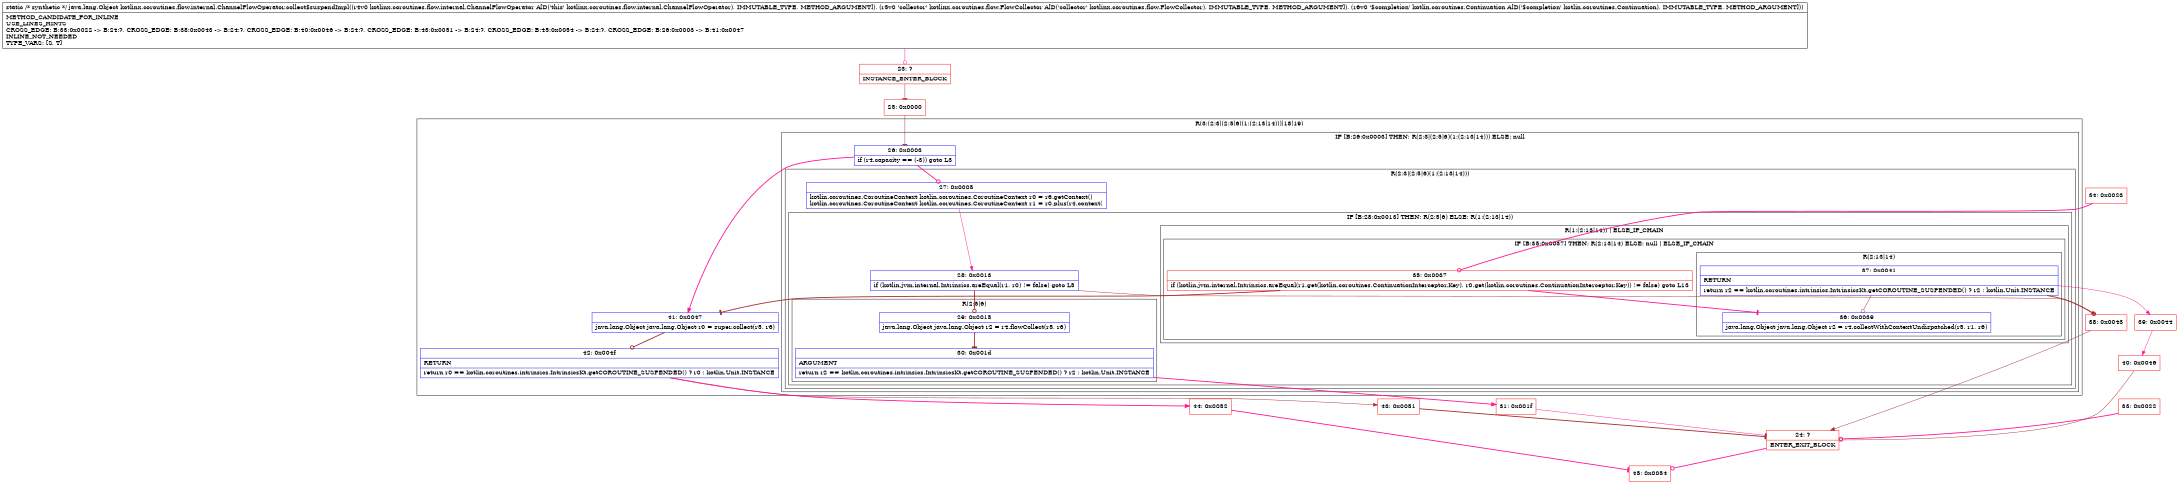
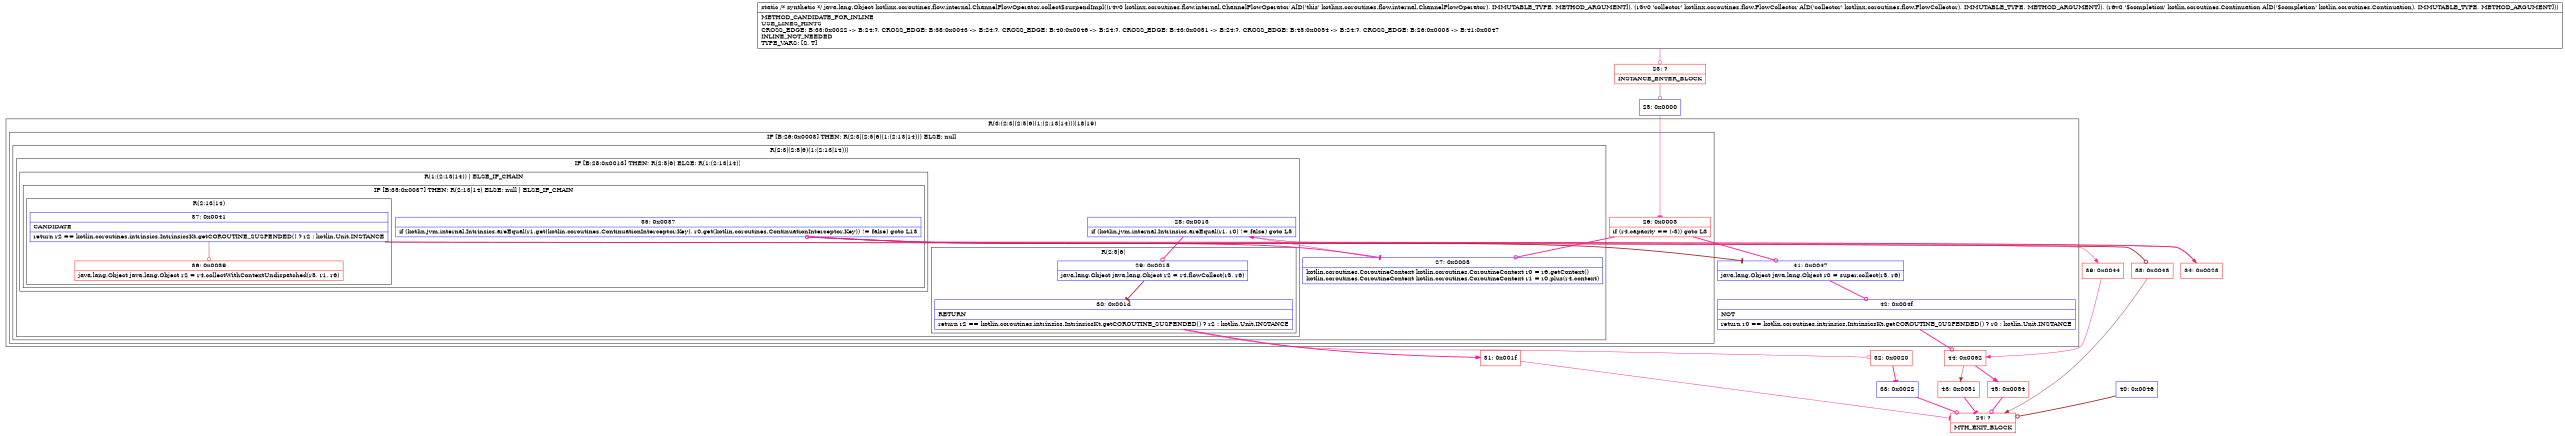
(905, 91) -> (1660, 90)
(905, 108) -> (1660, 108)
(905, 129) -> (1660, 165)
(905, 156) -> (1660, 227)
(747, 202) -> (1734, 248)
(1718, 280) -> (53, 227)
(1430, 281) -> (658, 227)
(1561, 296) -> (1724, 243)
(1642, 301) -> (1095, 243)
(974, 302) -> (1171, 250)
(1857, 323) -> (209, 271)
(649, 340) -> (1847, 289)
(2148, 341) -> (2071, 350)
none -> (1891, 358)
(438, 363) -> (1728, 314)
(818, 363) -> (952, 314)
(2139, 363) -> (2137, 389)
(1021, 398) -> (1962, 372)
(927, 402) -> (1935, 339)
(2139, 407) -> (1897, 389)
(1592, 423) -> (1969, 404)
(1999, 434) -> (2068, 407)
(1429, 440) -> (1985, 372)
(1803, 445) -> (1983, 428)
(1720, 458) -> (1997, 404)
